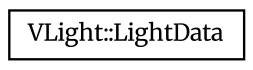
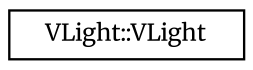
(127, 35) -> (127, 35)
